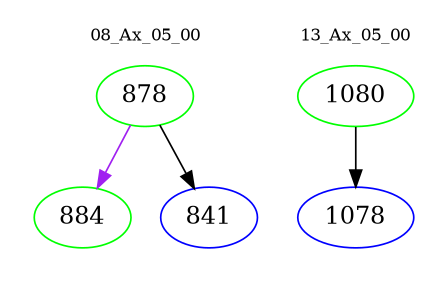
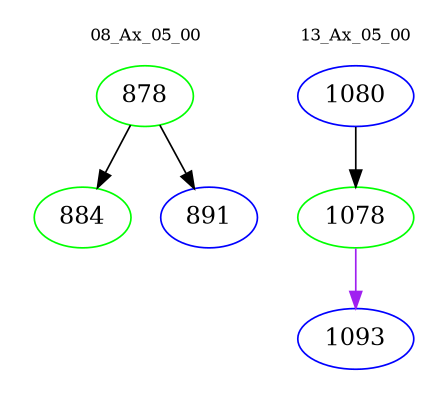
(356, 96) -> (356, 96)
(118, 149) -> (118, 149)
(209, 218) -> (209, 218)
(356, 218) -> (356, 218)
none -> (356, 339)
